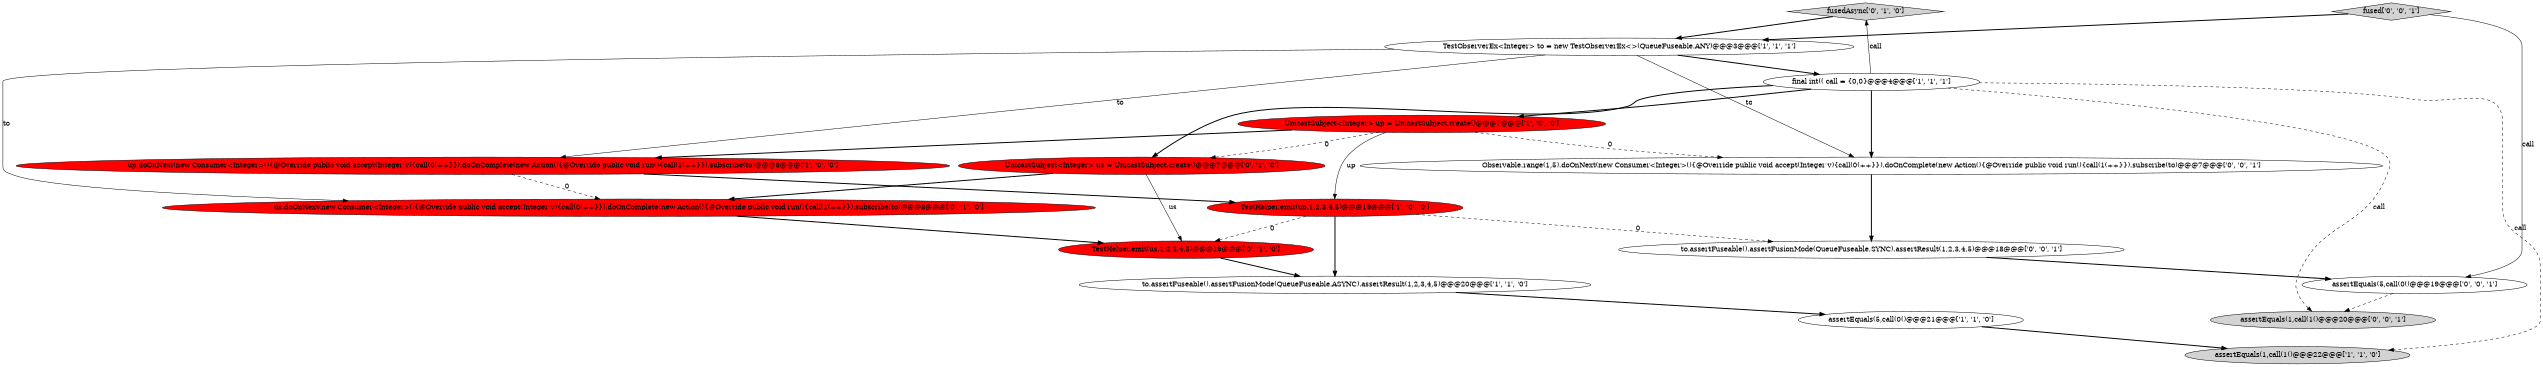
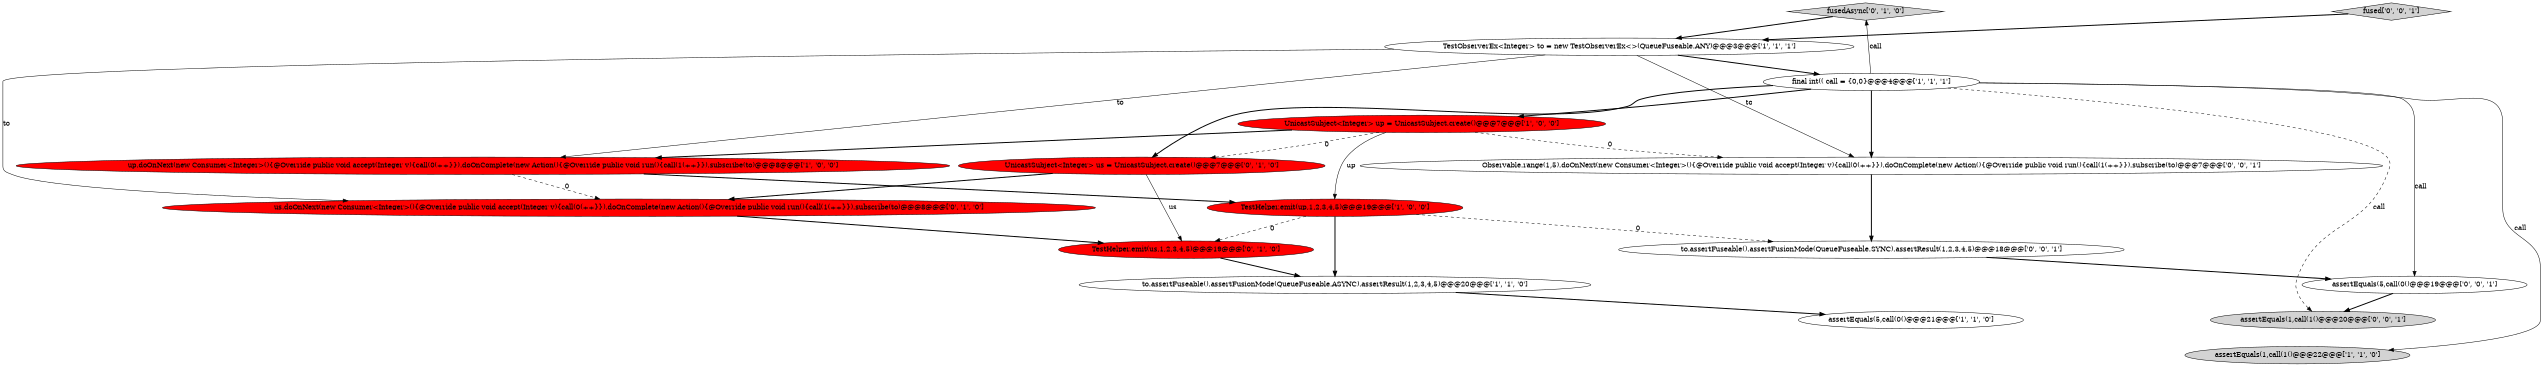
(2430, 100) -> (2430, 100)
(2522, 127) -> (2411, 106)
(2371, 302) -> (2371, 302)
(2102, 337) -> none
